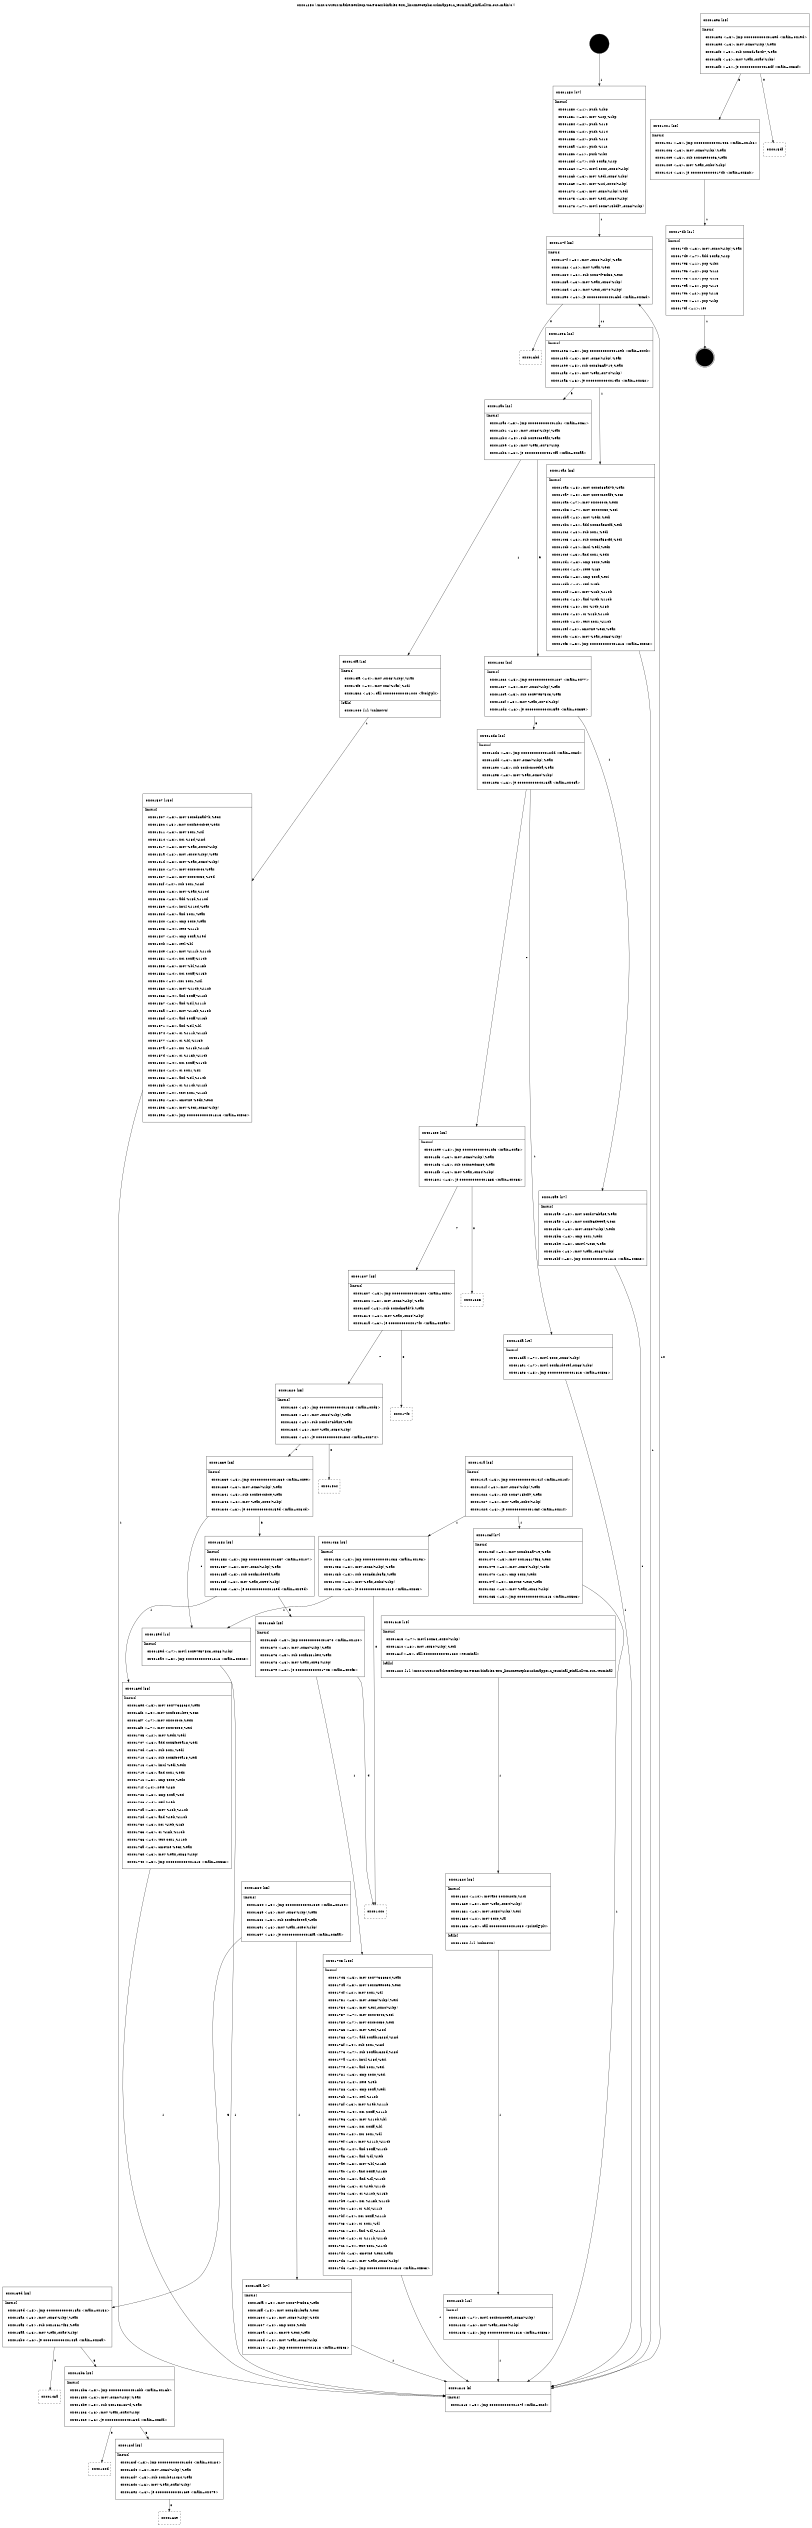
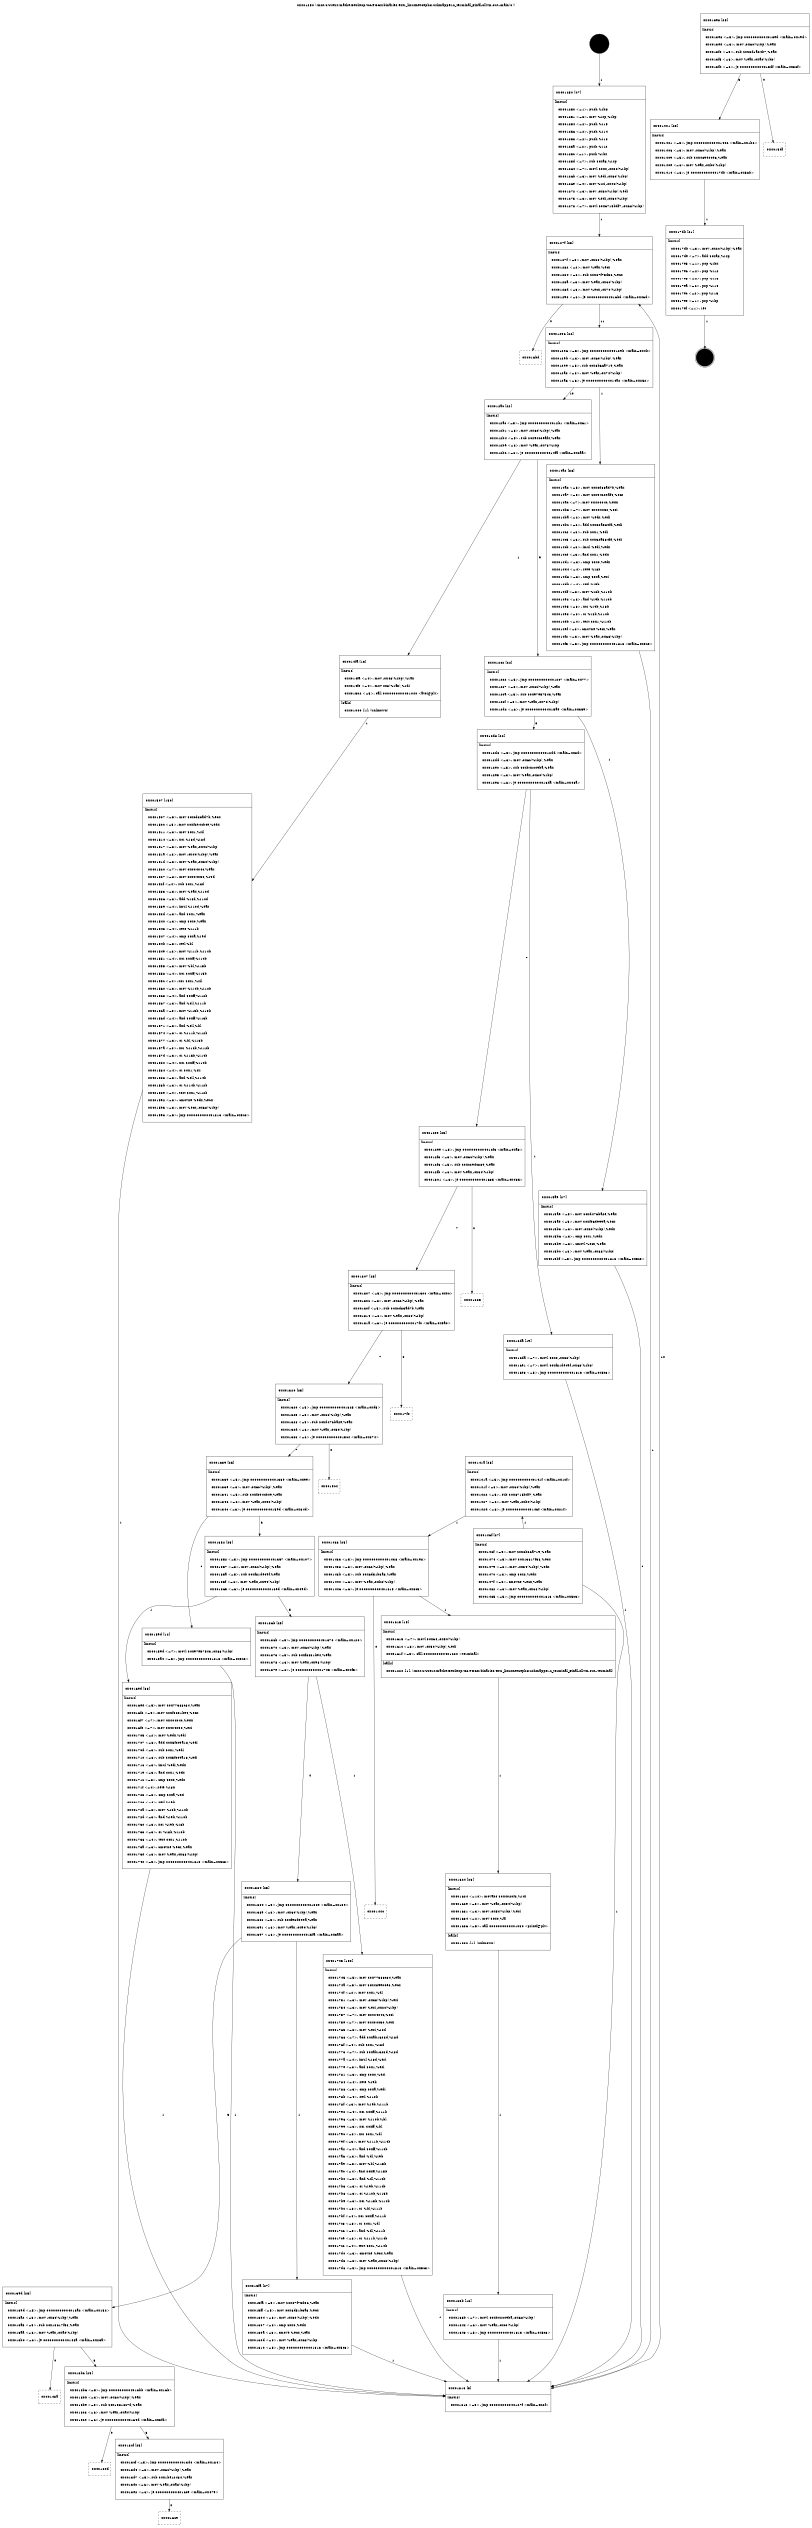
(571, 394) -> (571, 394)
(519, 1521) -> (523, 1524)
(280, 1608) -> (434, 1605)
(365, 1790) -> (303, 1778)
